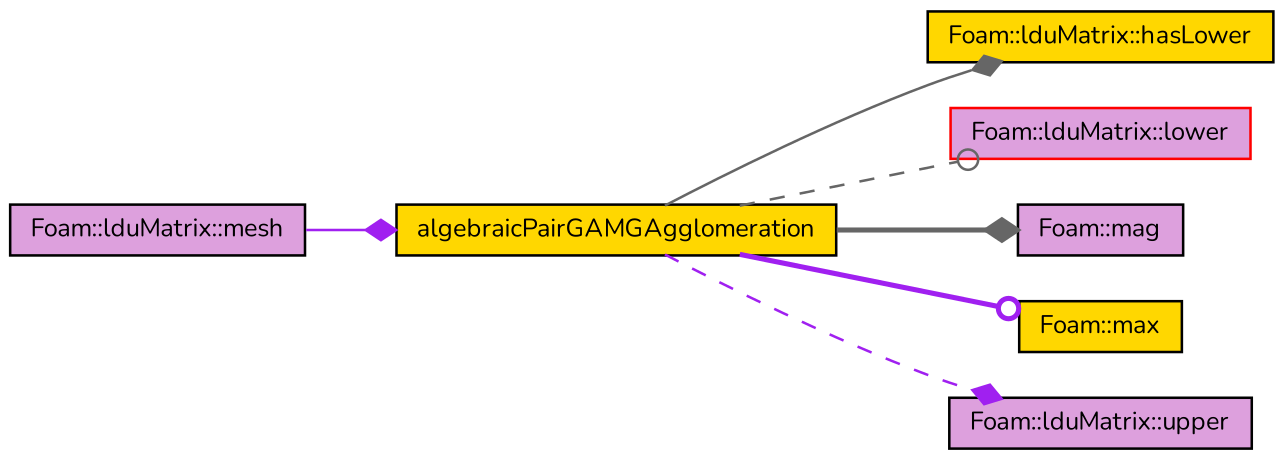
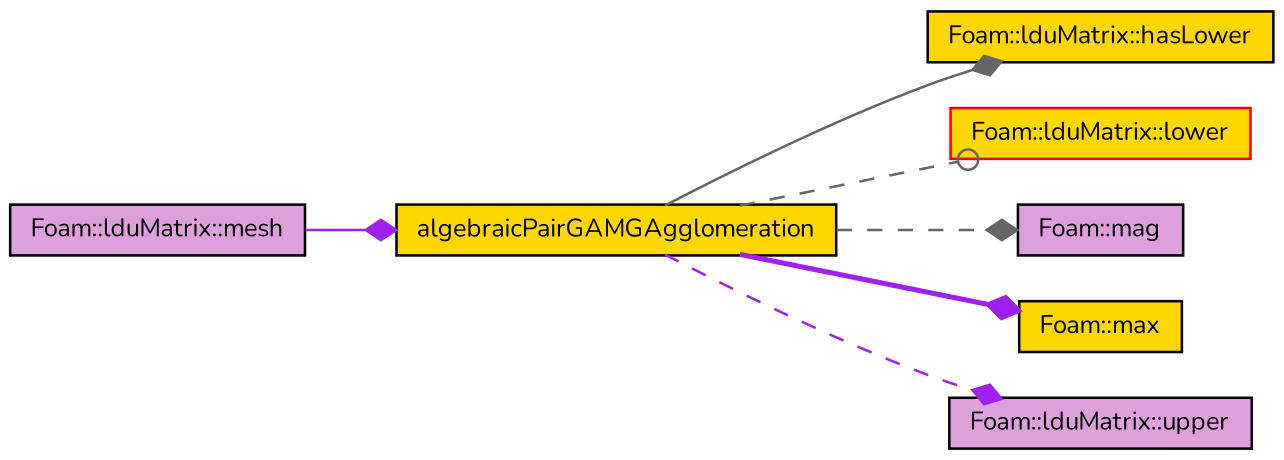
(1101, 133) -> (1101, 133)
(911, 230) -> (911, 230)
(869, 280) -> (869, 280)
